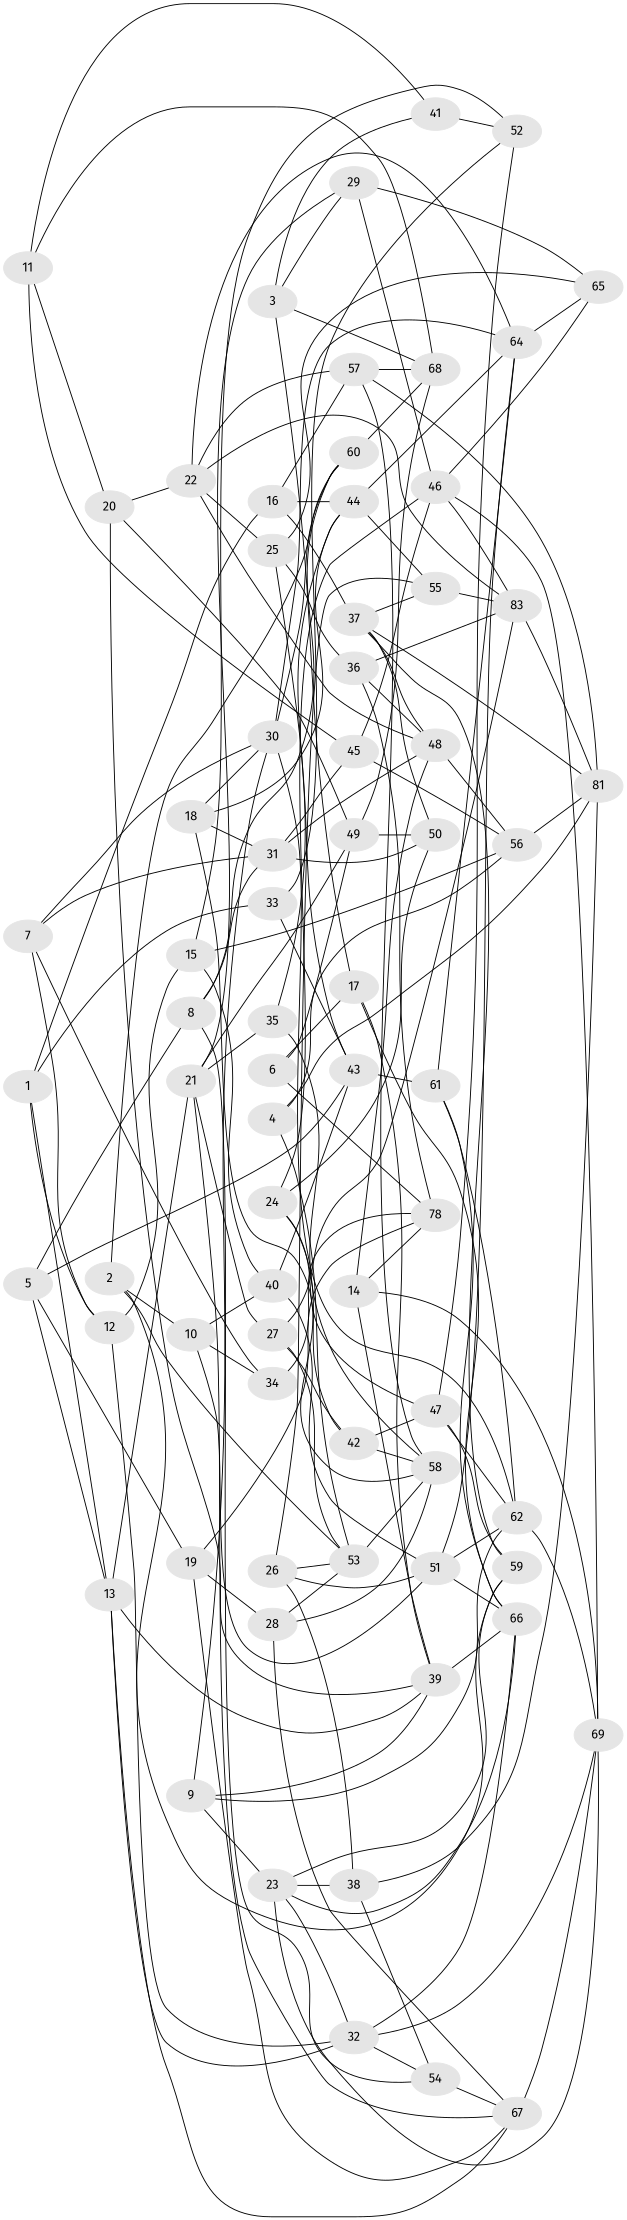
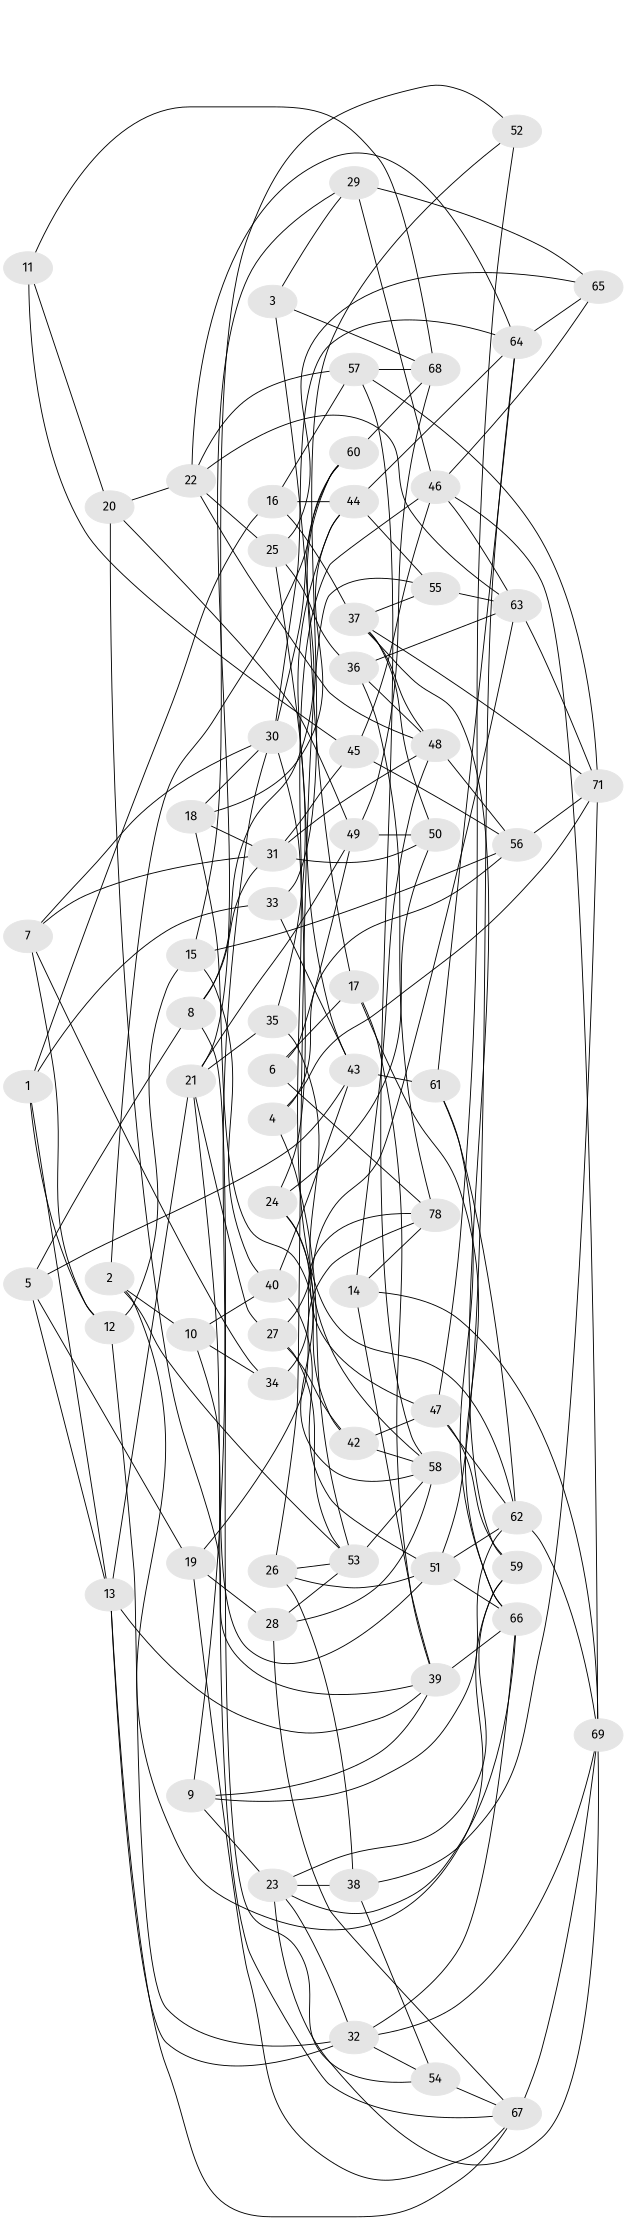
(436, 114) -> none
(517, 606) -> (517, 606)
(599, 786) -> (599, 786)
